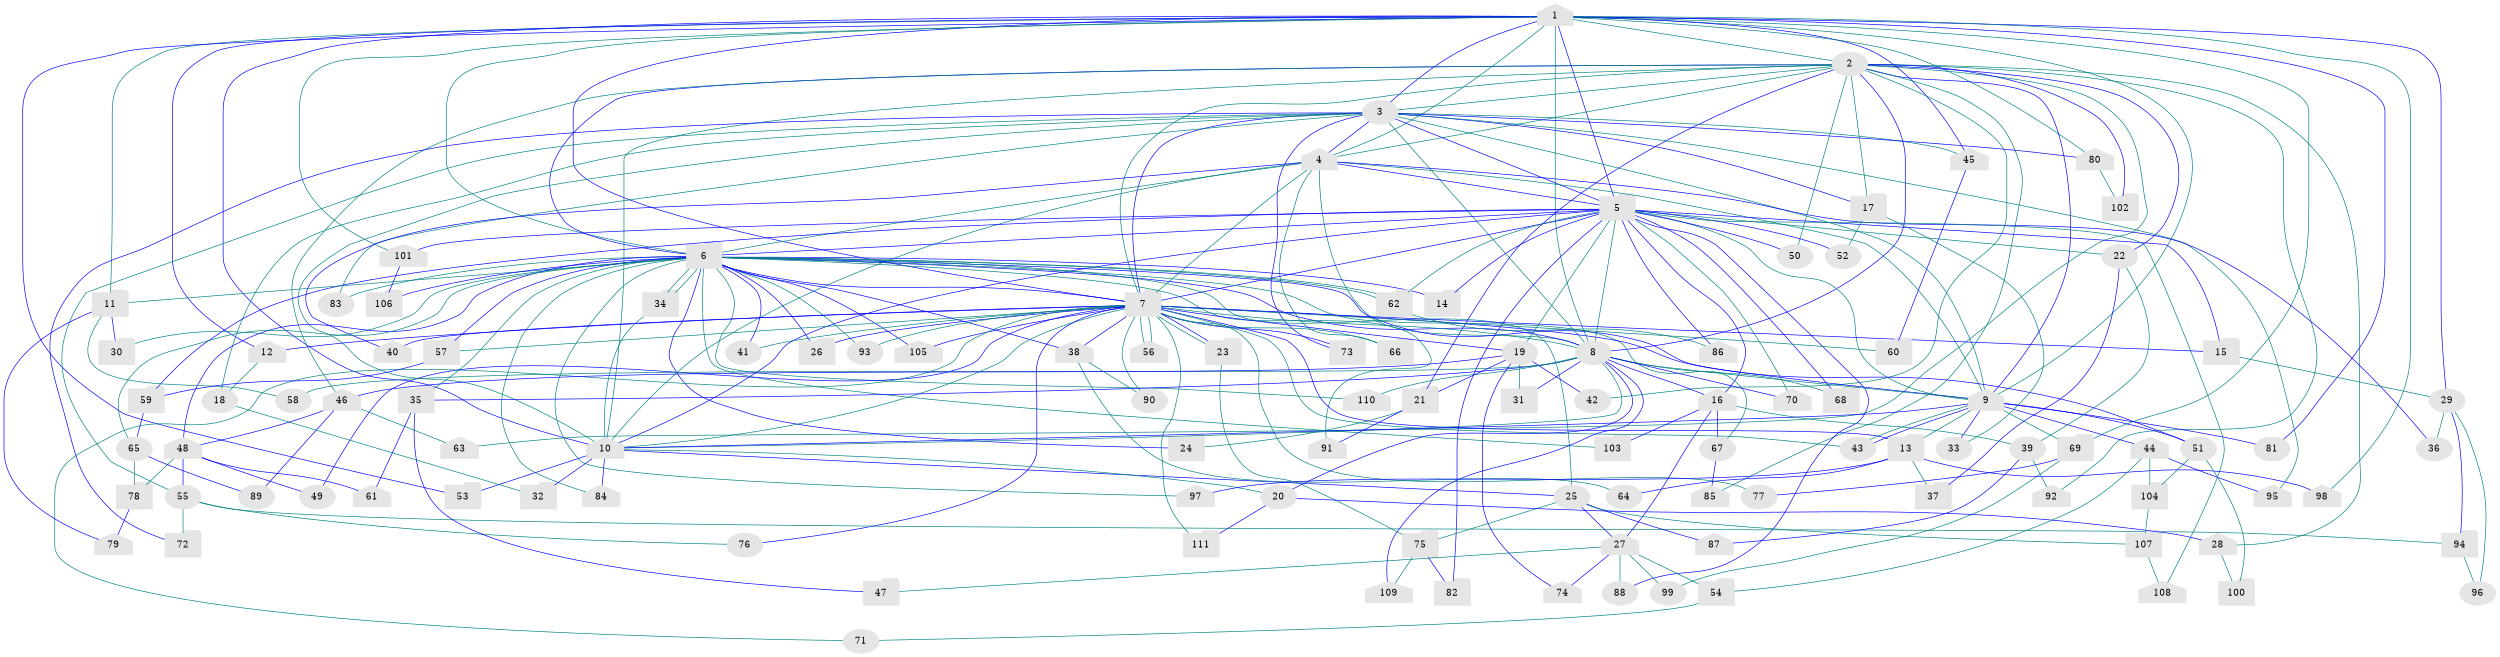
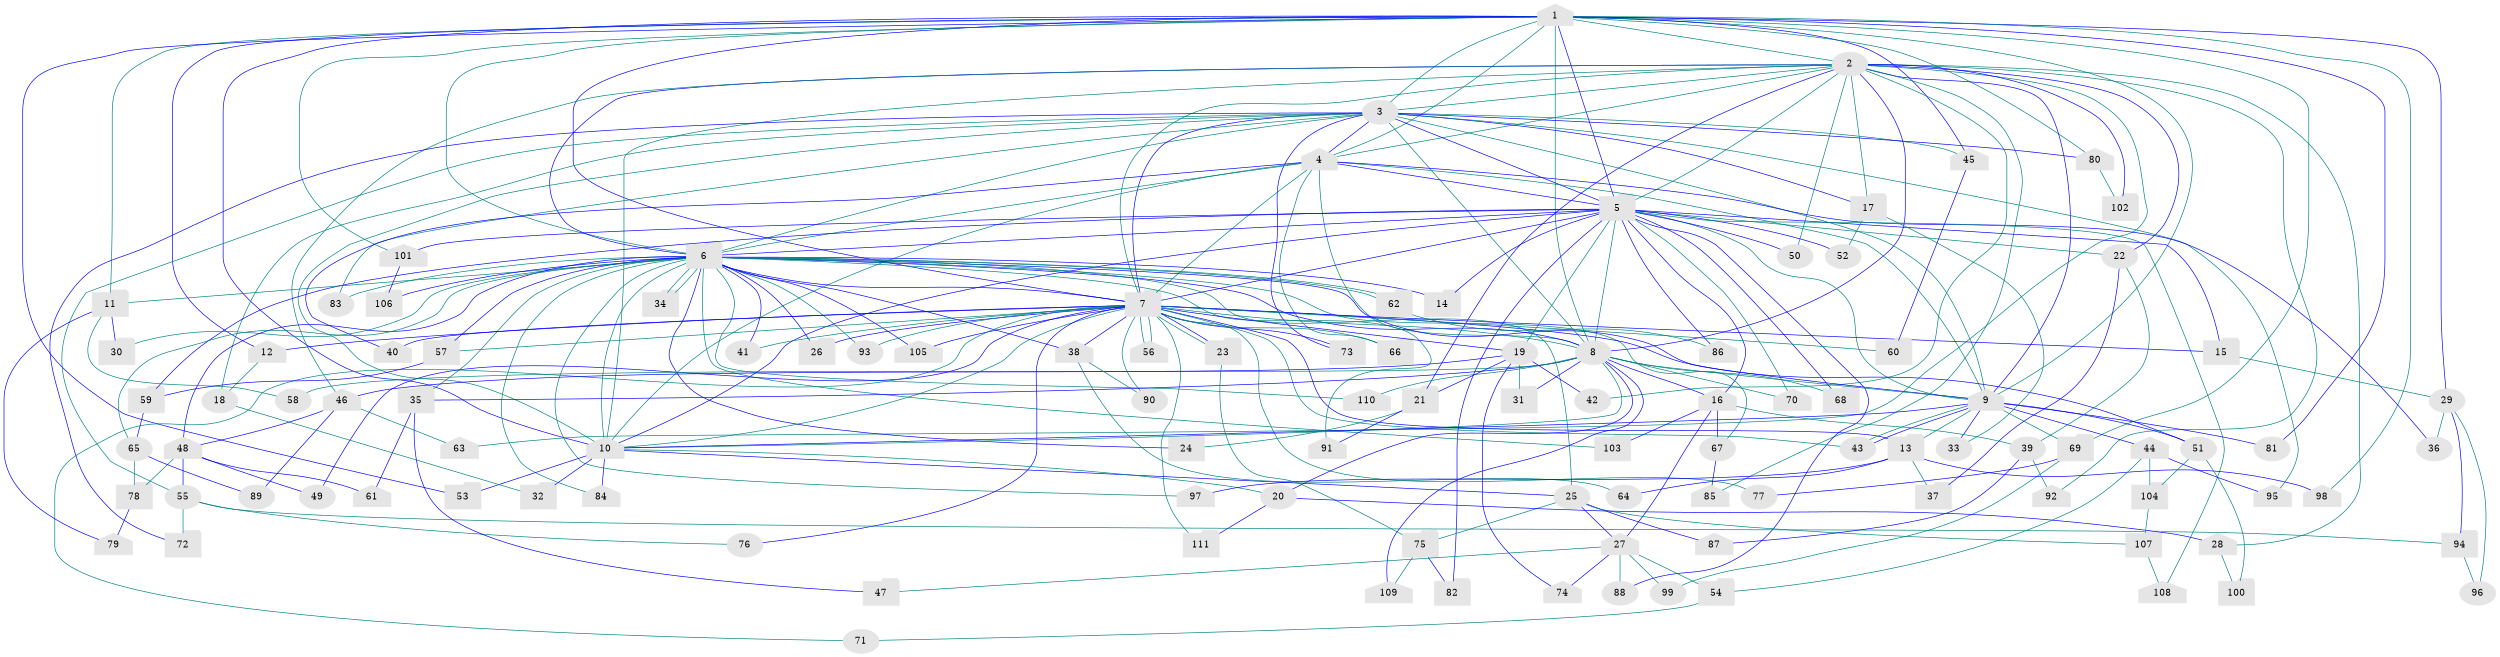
(1458, 52) -> (1458, 52)
none -> (1039, 169)
(1497, 238) -> (1740, 141)
(613, 362) -> (612, 333)
(1693, 377) -> (1693, 377)
